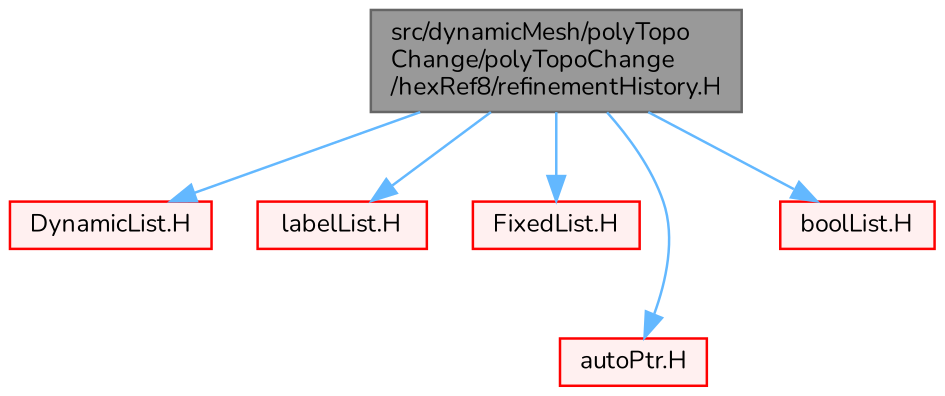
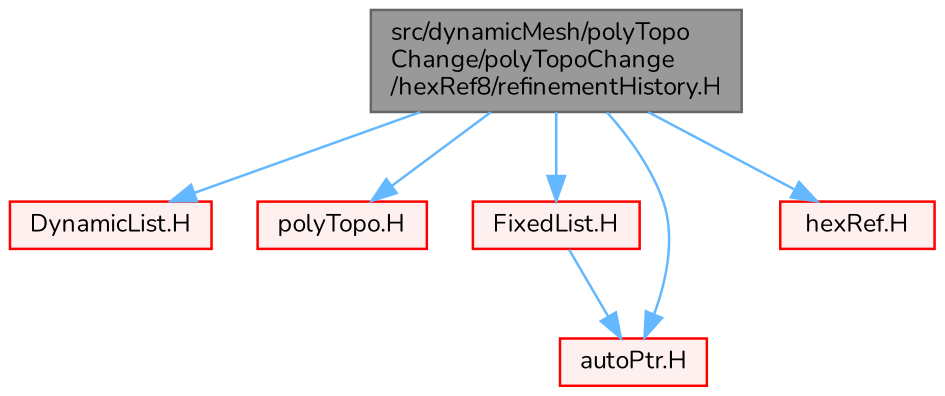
(342, 225) -> (342, 225)
(857, 225) -> (857, 225)
none -> (588, 283)
